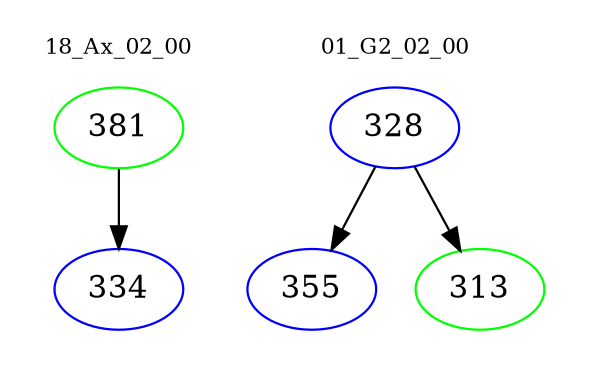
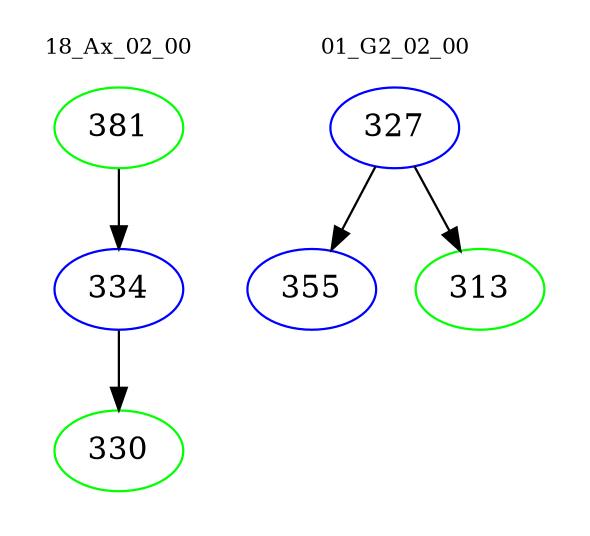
(395, 128) -> (395, 128)
none -> (119, 451)
